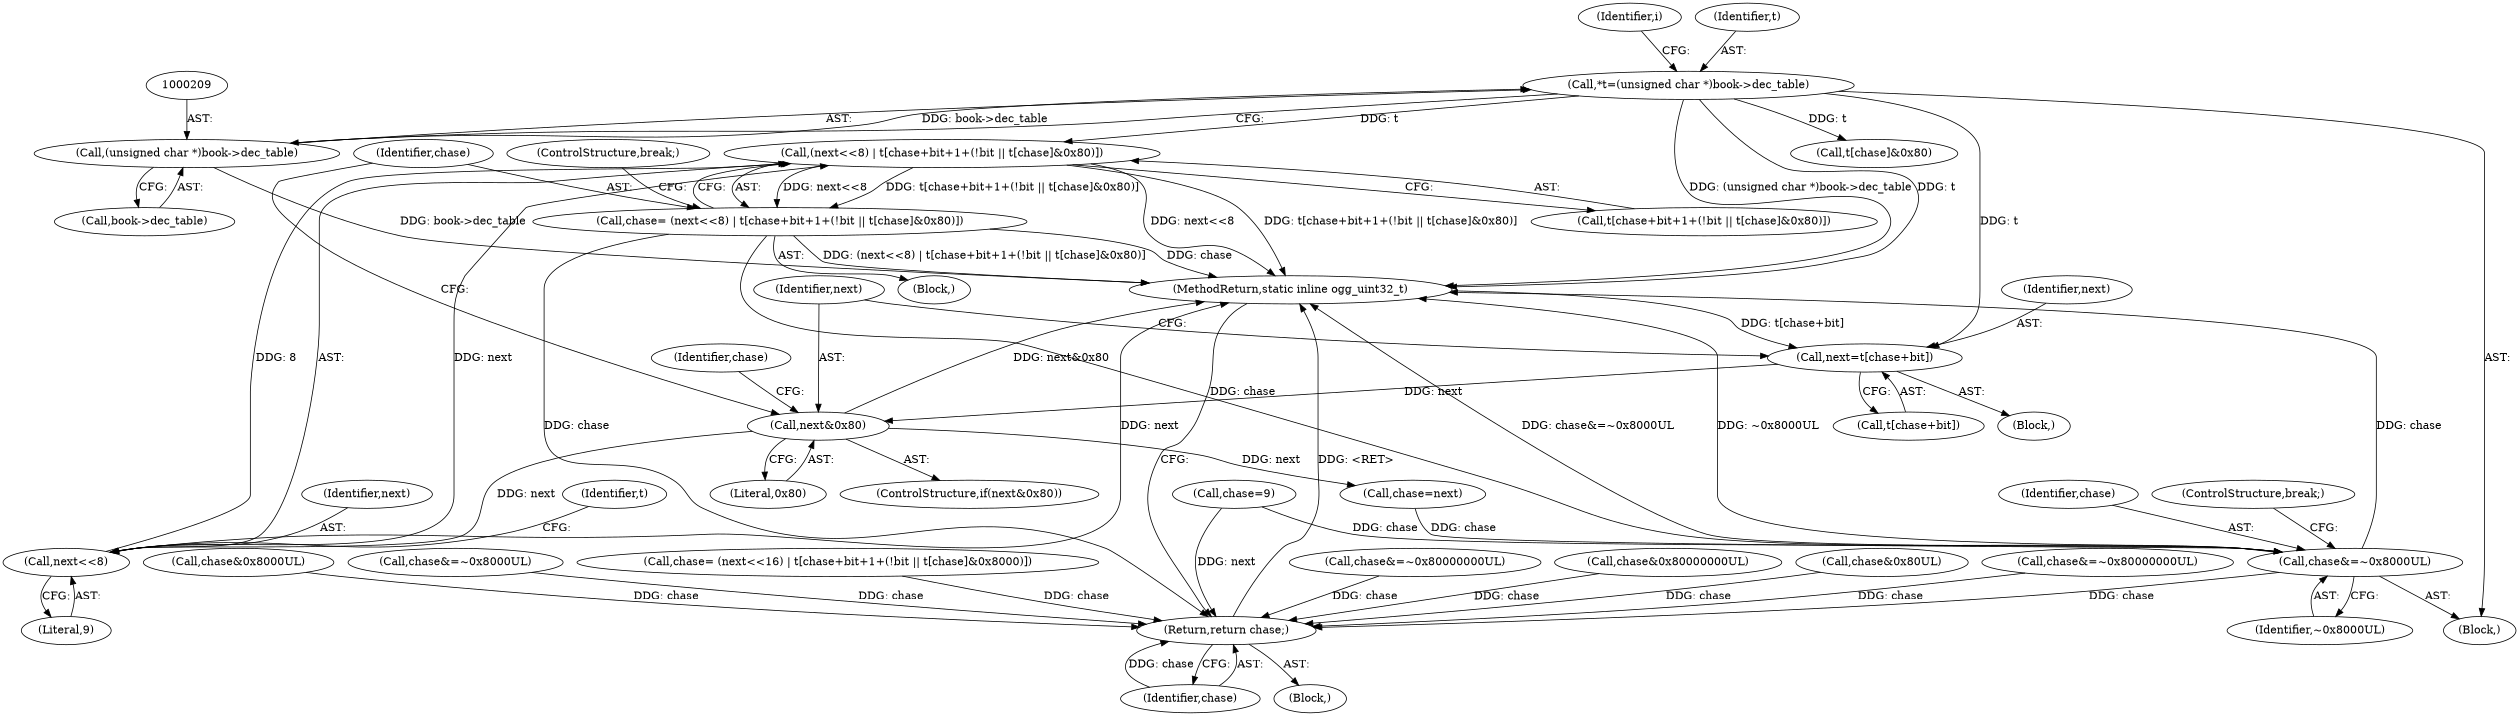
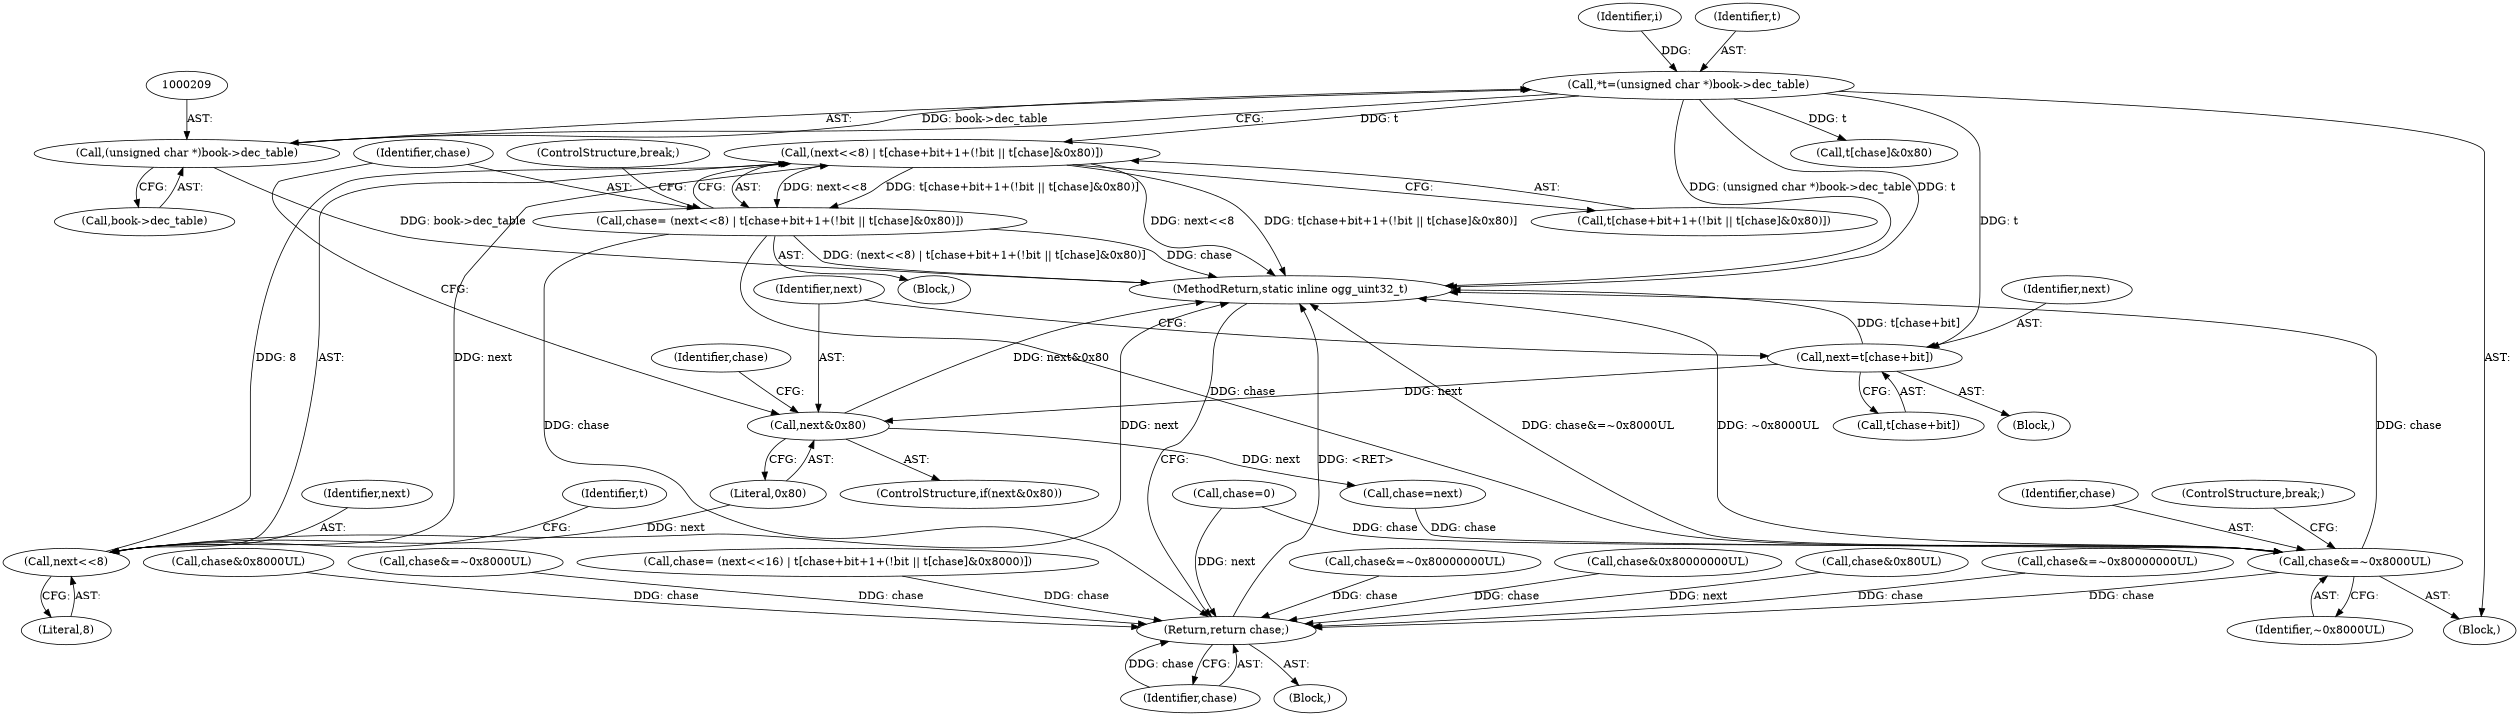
(1678, 51) -> (1678, 51)
(1633, 301) -> (1670, 295)
(1234, 494) -> (1234, 494)
(470, 531) -> (487, 542)
(1699, 597) -> (1699, 597)
(66, 631) -> (66, 631)
